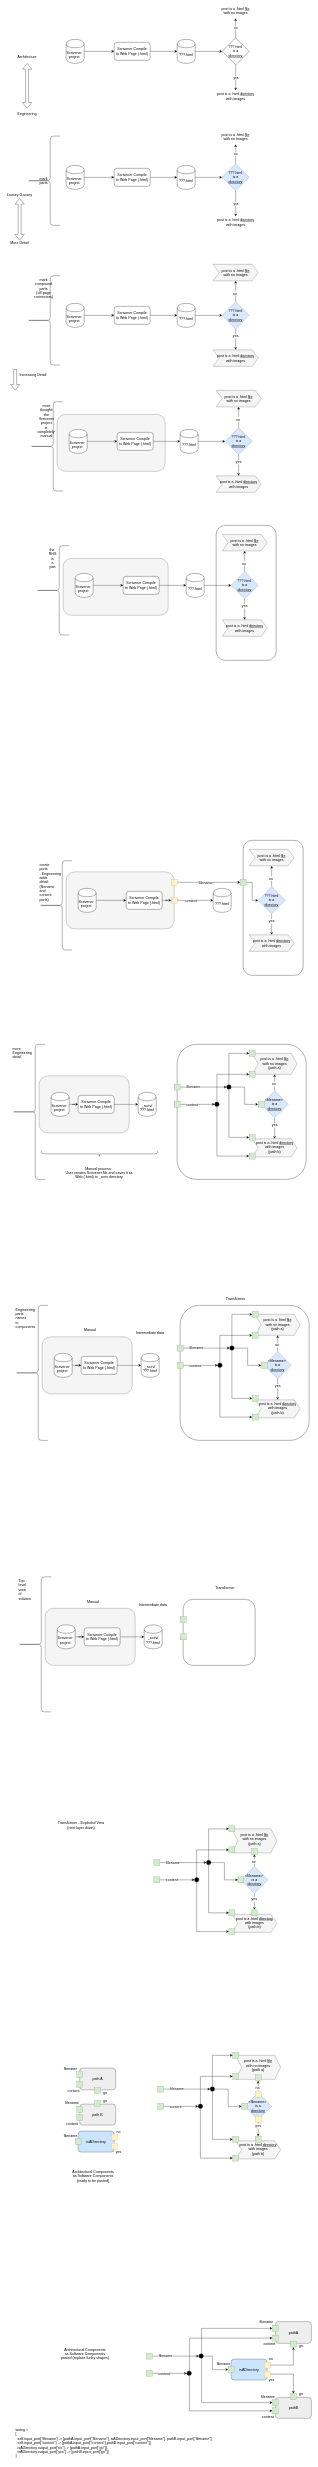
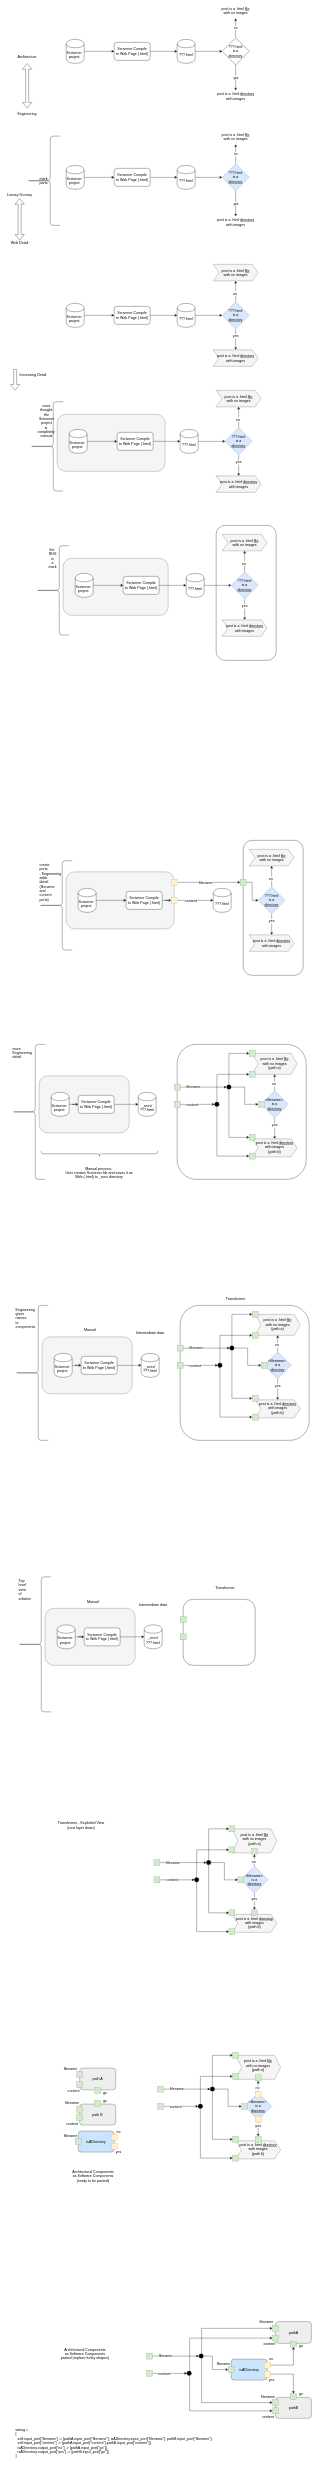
(20, 243) -> (20, 243)
(44, 320) -> none
(53, 558) -> (53, 558)
(26, 1318) -> (26, 1318)
